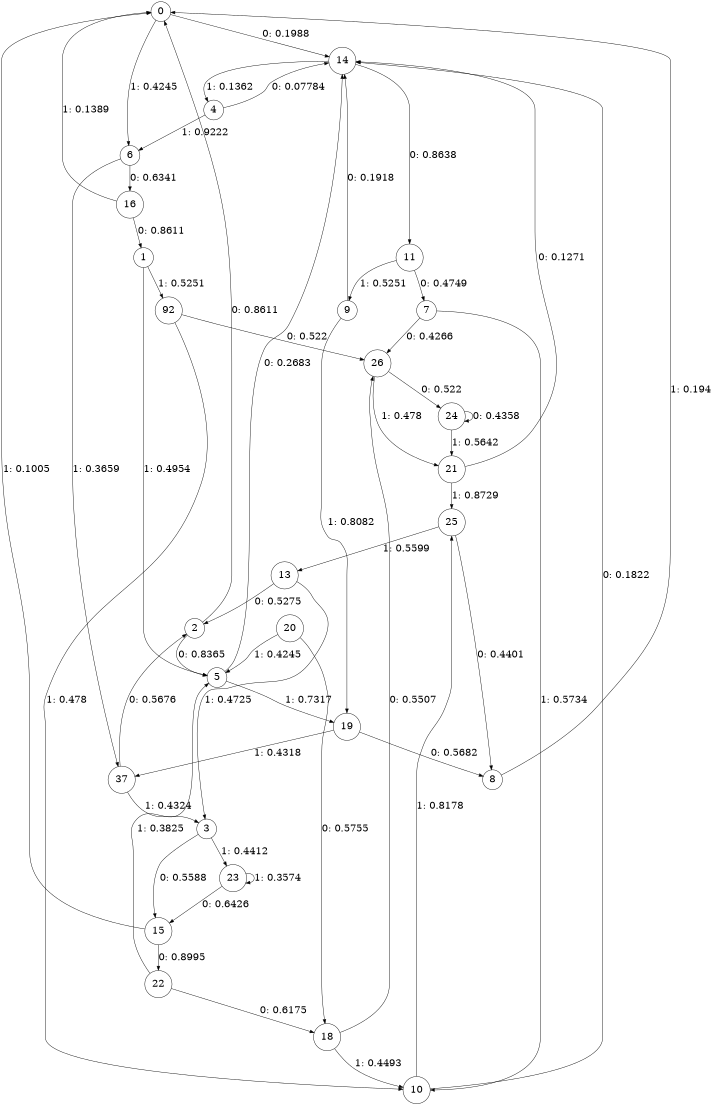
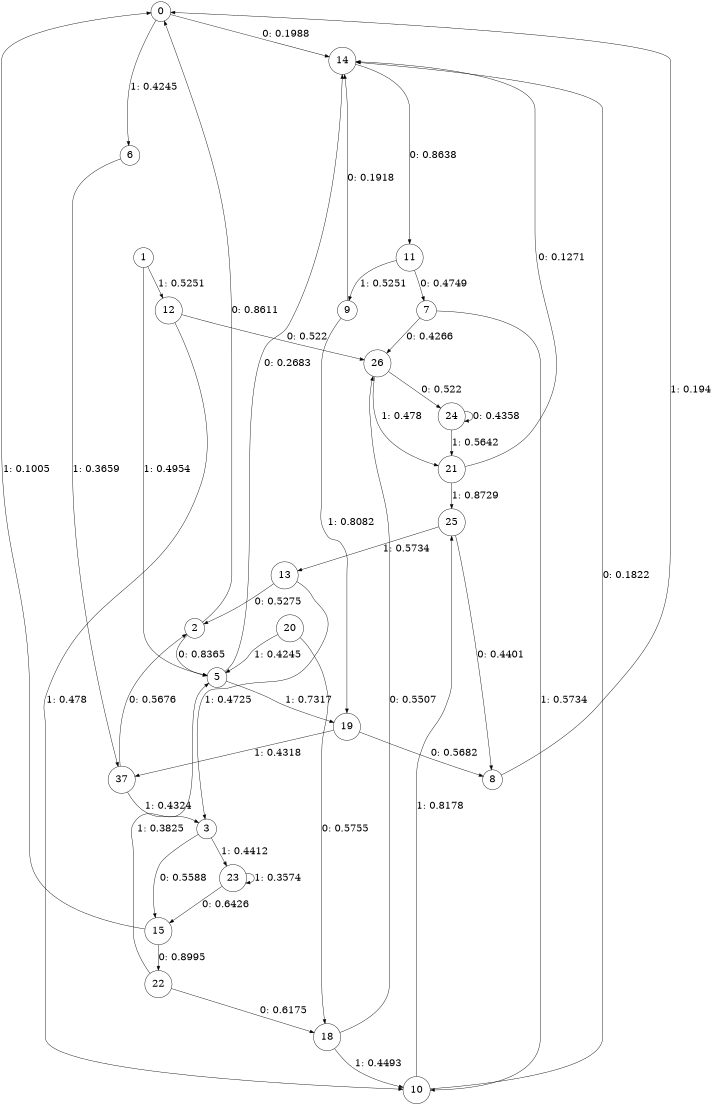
(214, 110) -> none
(130, 205) -> none
(169, 310) -> (169, 310)
(411, 549) -> (411, 549)
